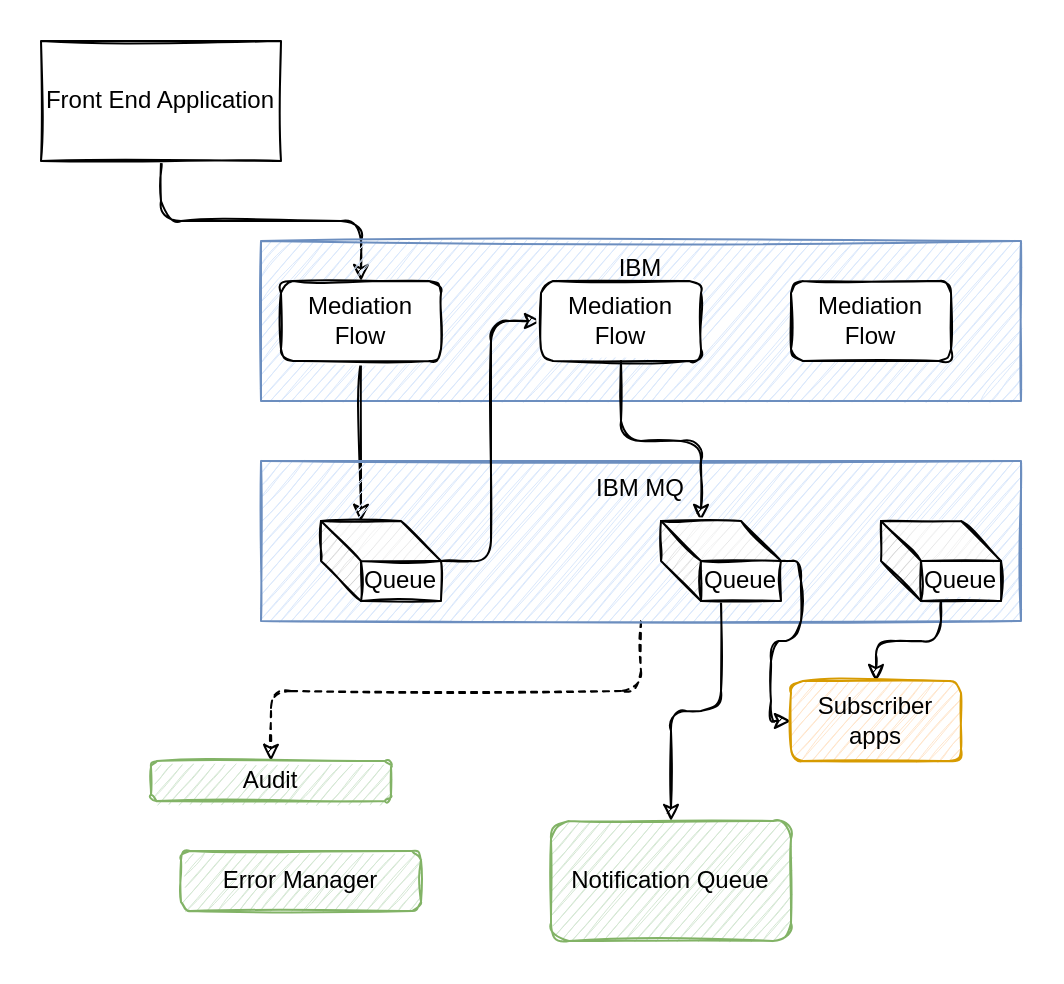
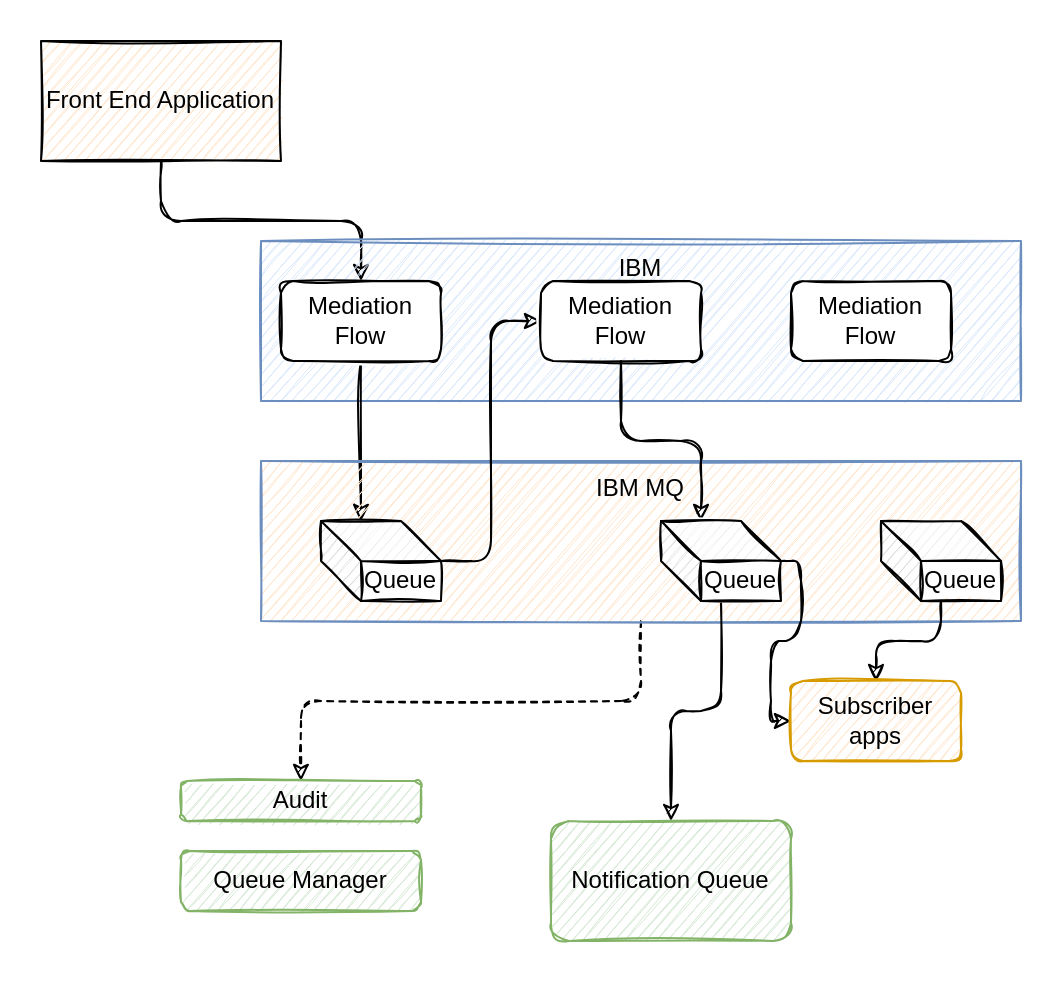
(161, 101) -> (161, 101)
(641, 541) -> (641, 541)
(271, 781) -> (301, 801)
(301, 881) -> (301, 881)
